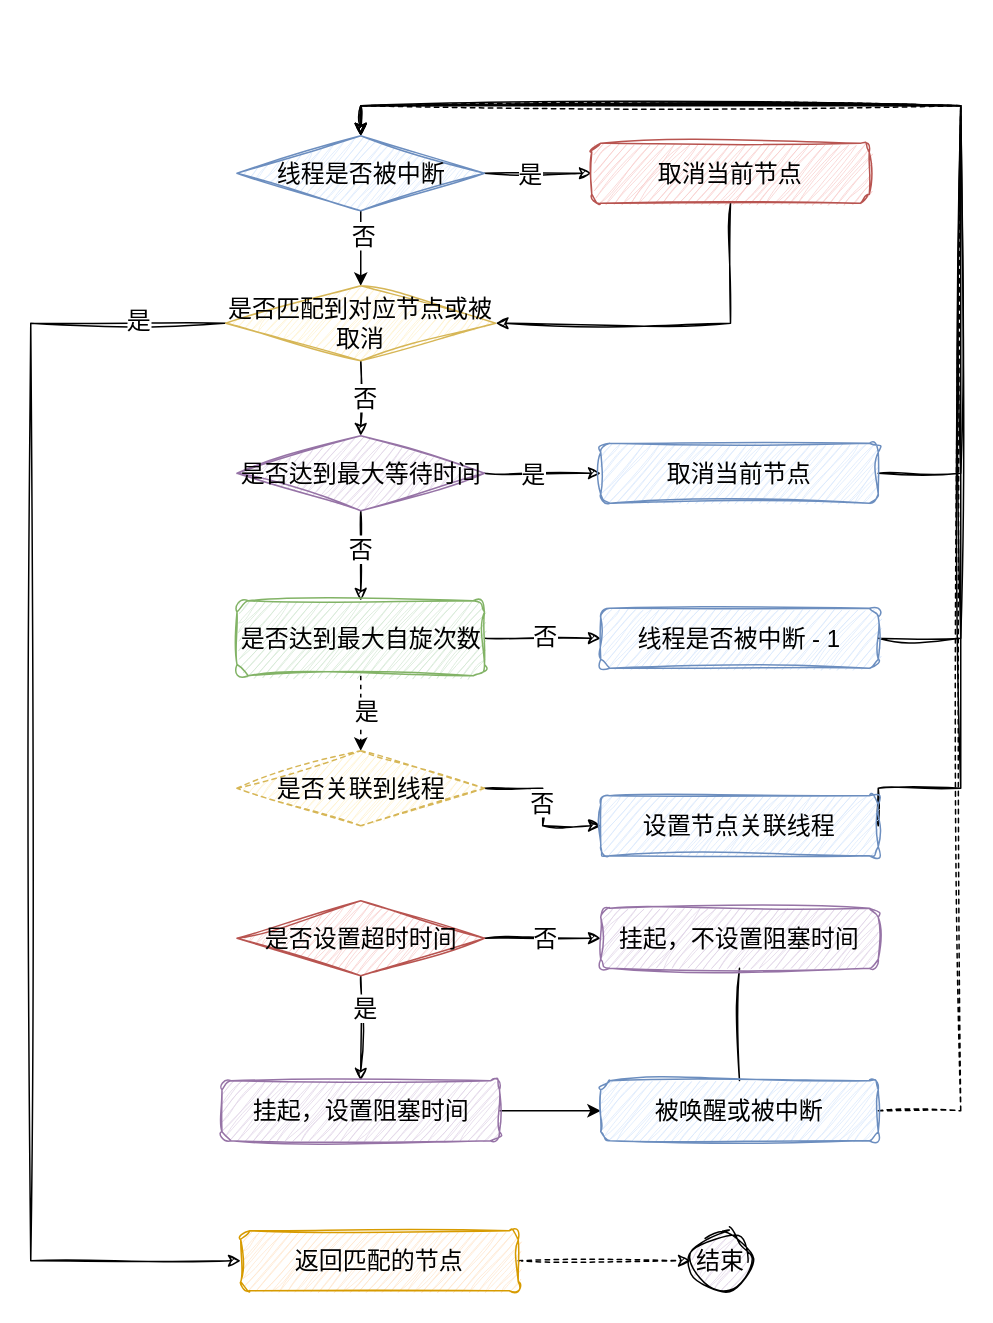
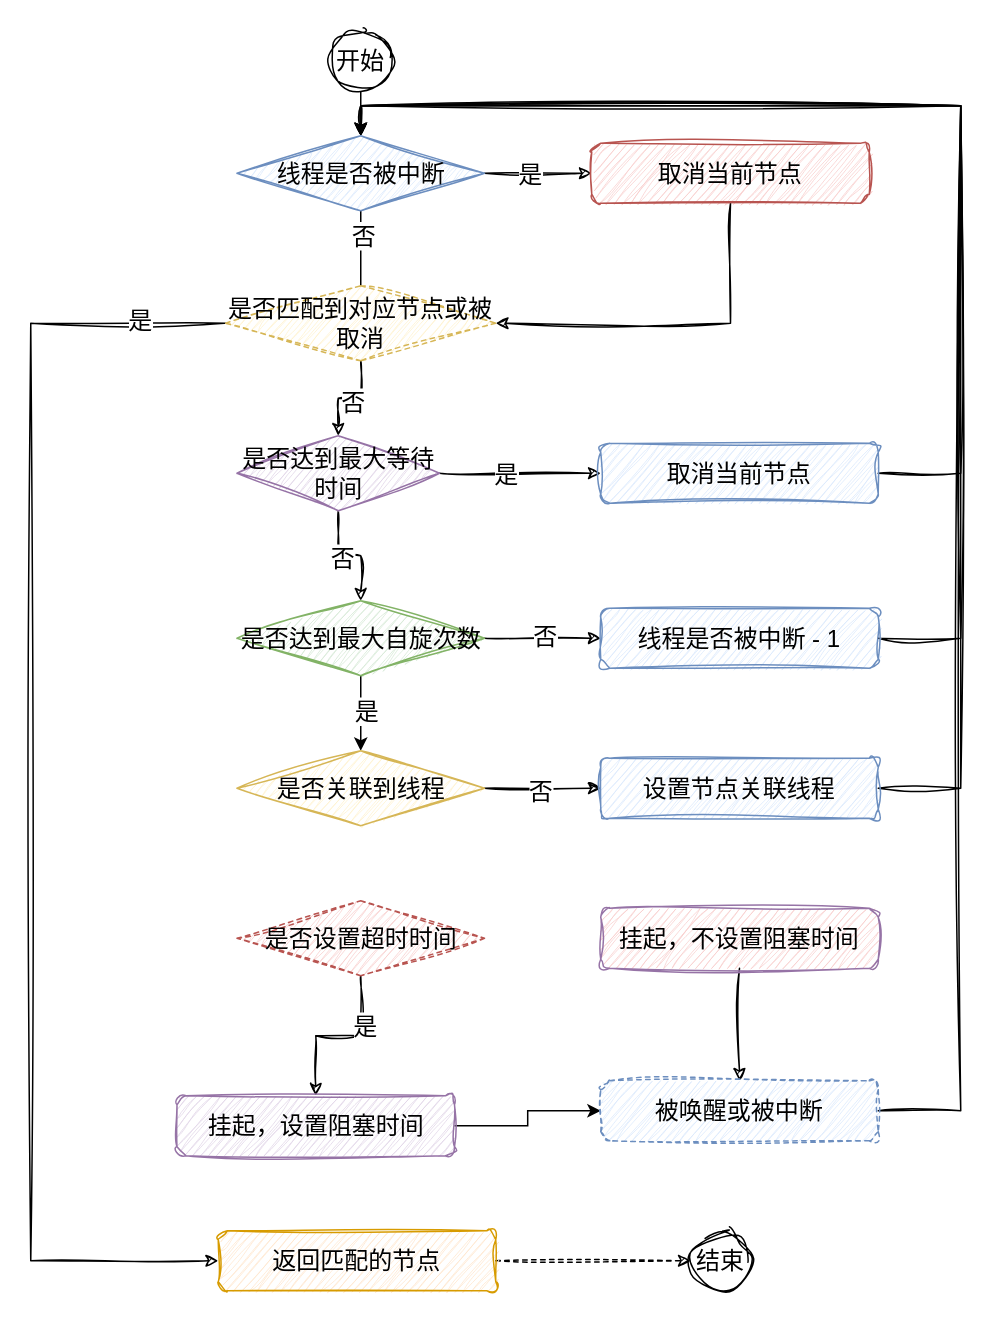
none -> (361, 61)
none -> (361, 97)
(361, 274) -> (361, 277)
(361, 323) -> (361, 323)
(361, 473) -> (338, 473)
(361, 638) -> (361, 638)
(361, 686) -> (361, 686)
(361, 788) -> (361, 788)
(740, 826) -> (740, 788)
(361, 938) -> (361, 938)
(538, 938) -> none
(740, 938) -> (740, 938)
(961, 1044) -> (961, 1044)
(740, 1073) -> (740, 1068)
(361, 1111) -> (316, 1126)
(740, 1111) -> (740, 1111)
(380, 1261) -> (357, 1261)
(721, 1261) -> (721, 1261)
